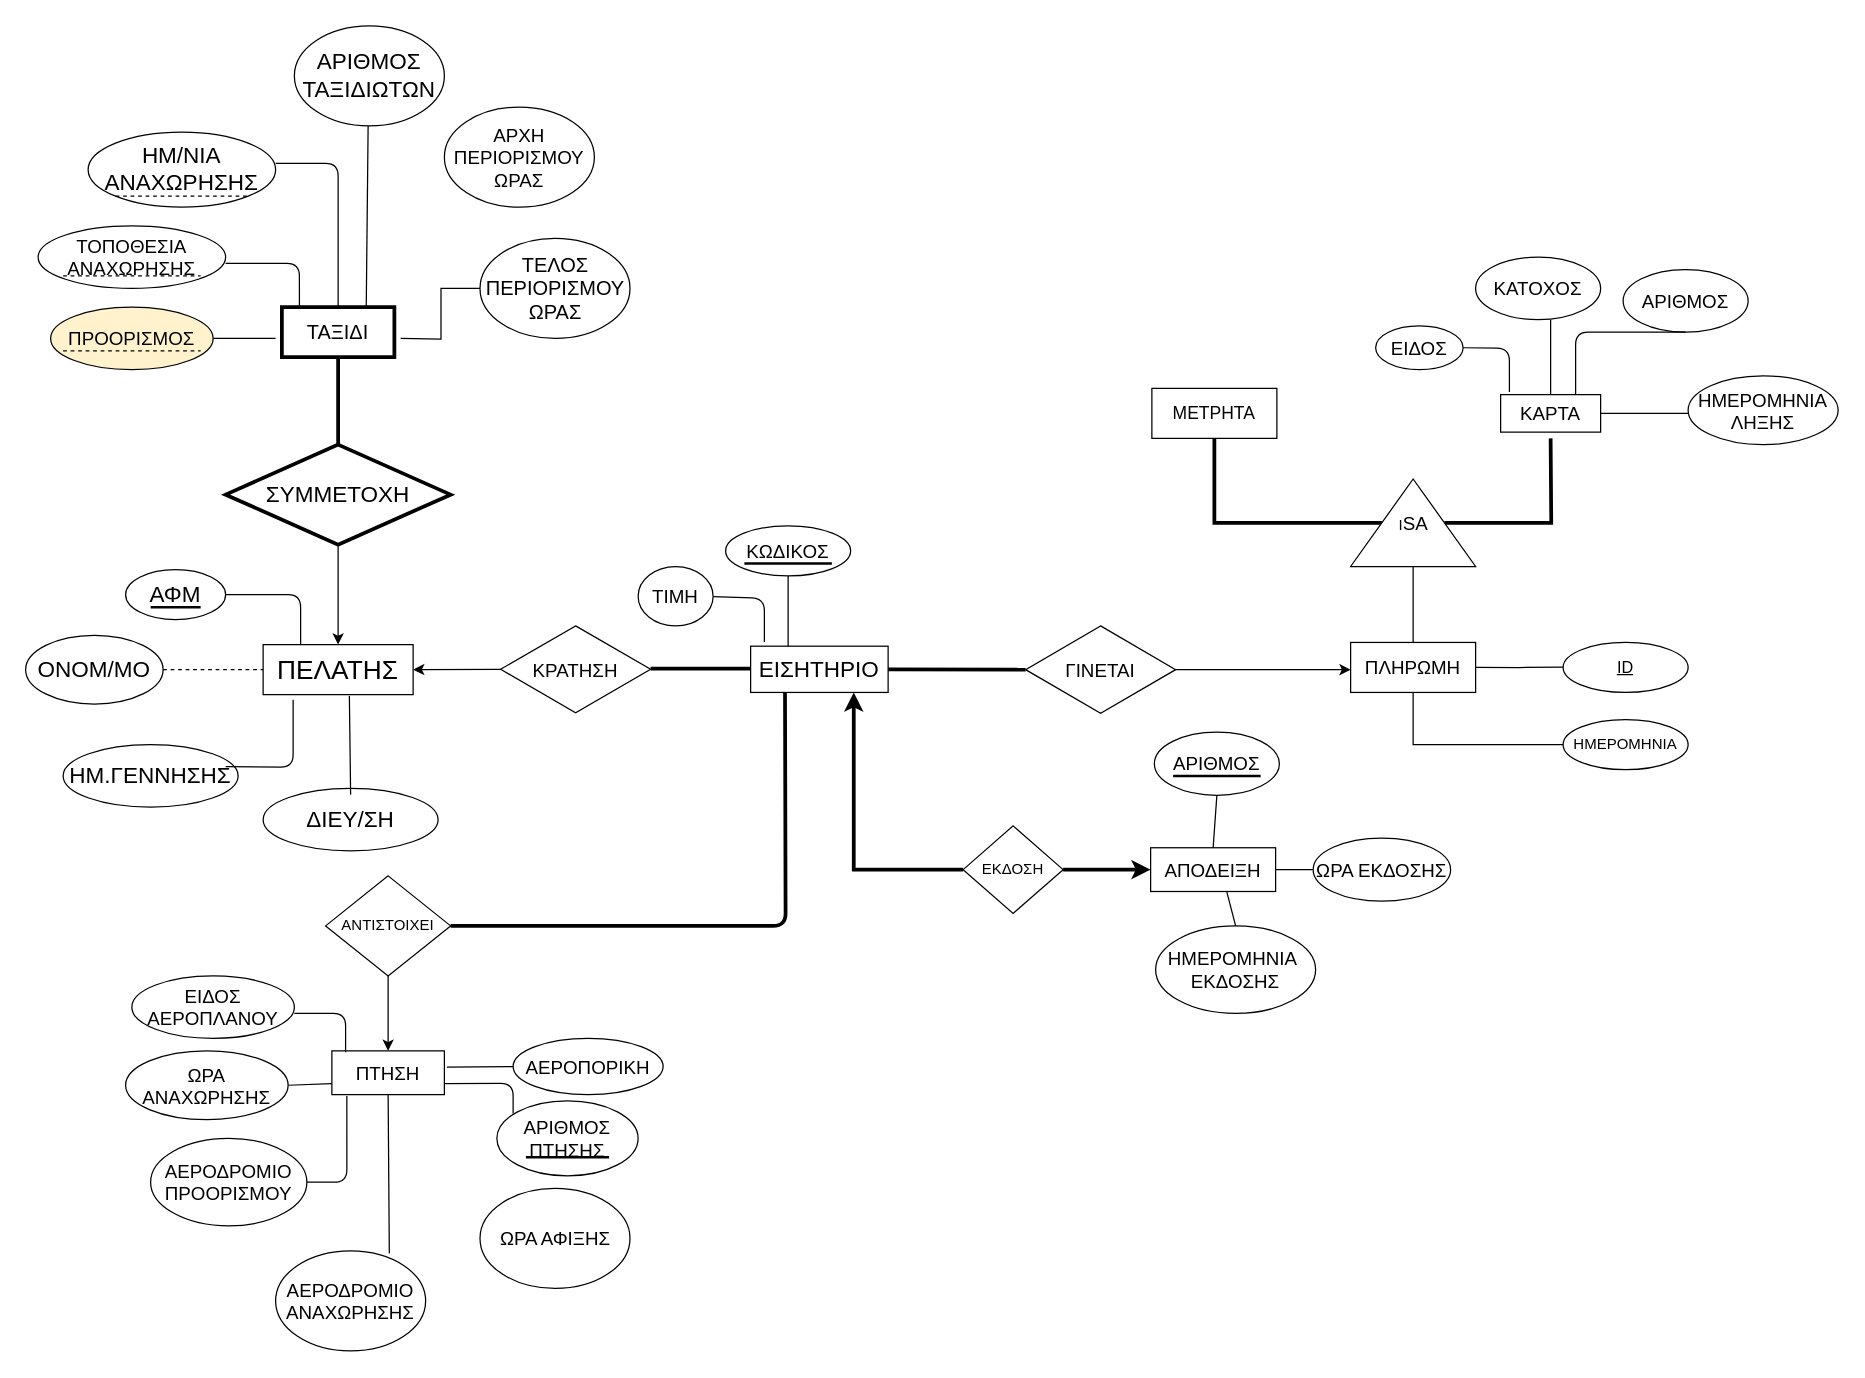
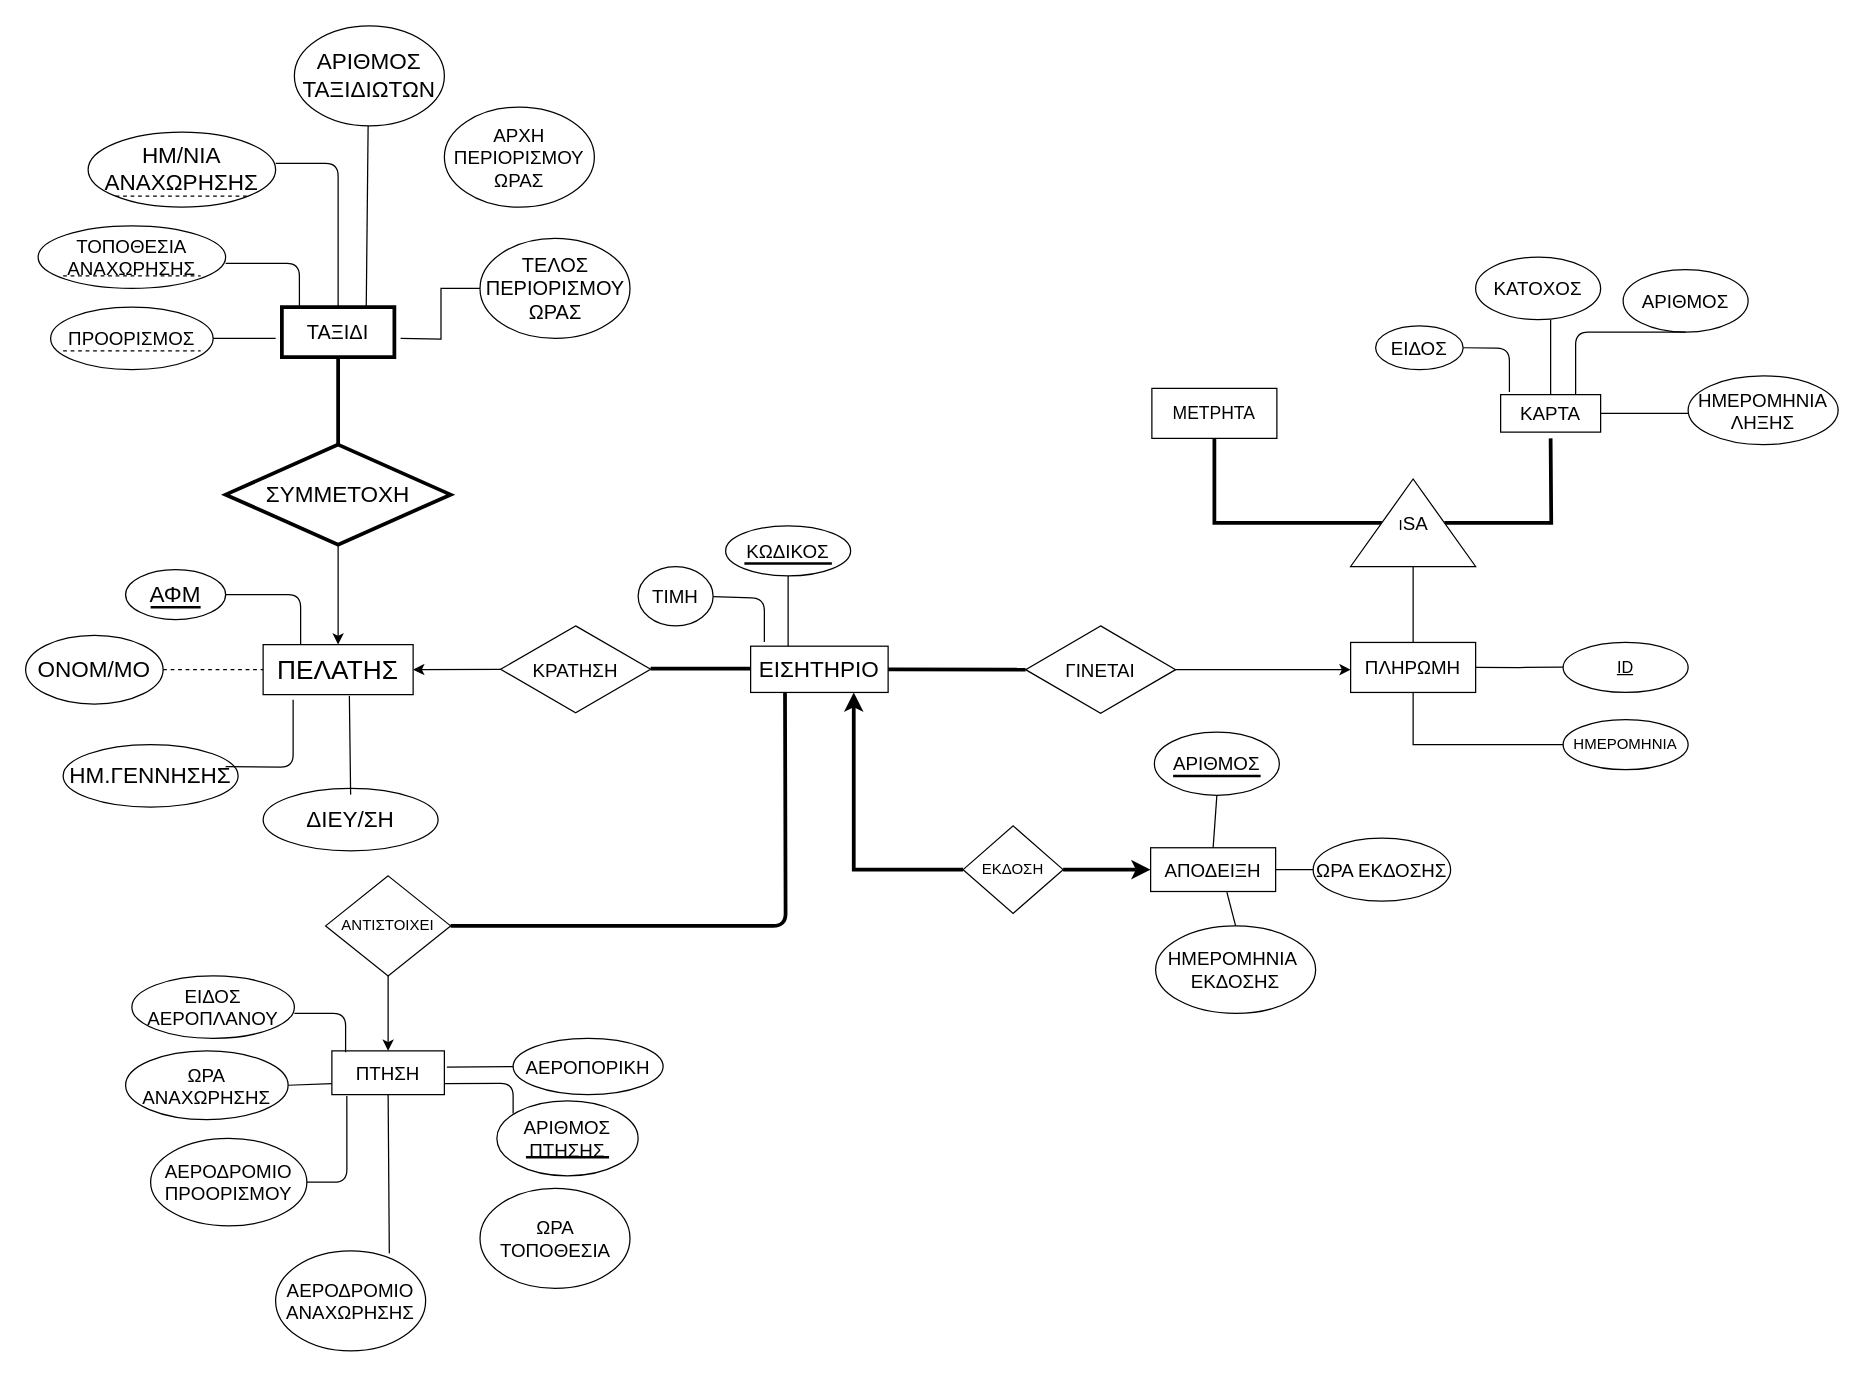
(132, 338) -> (132, 338)
(556, 1238) -> (556, 1238)
